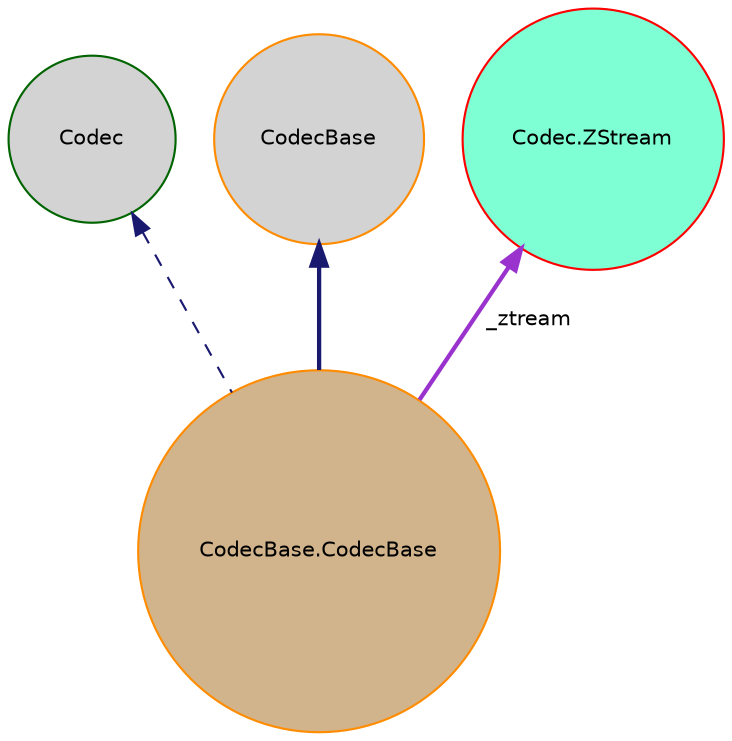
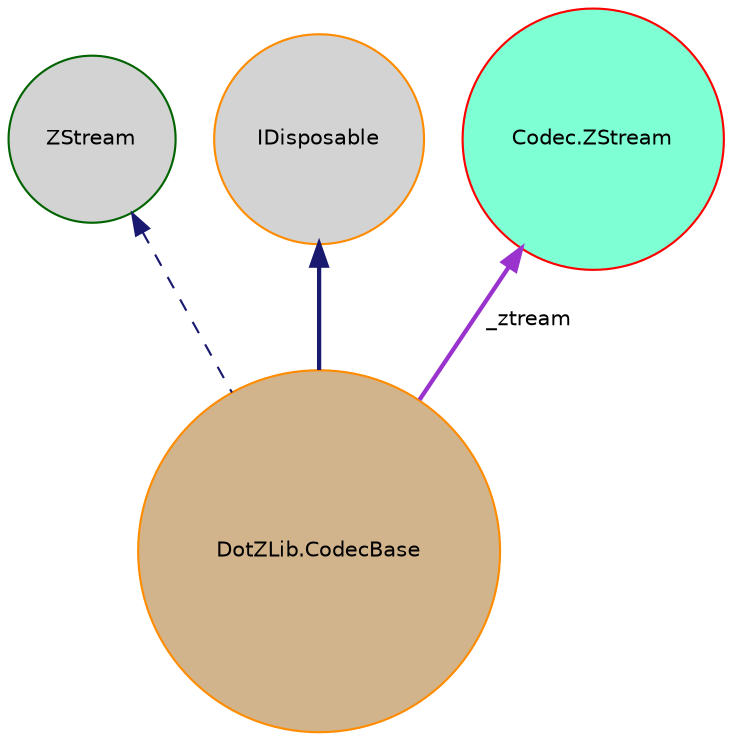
(92, 139) -> (92, 139)
(319, 139) -> (319, 139)
(319, 551) -> (319, 551)
